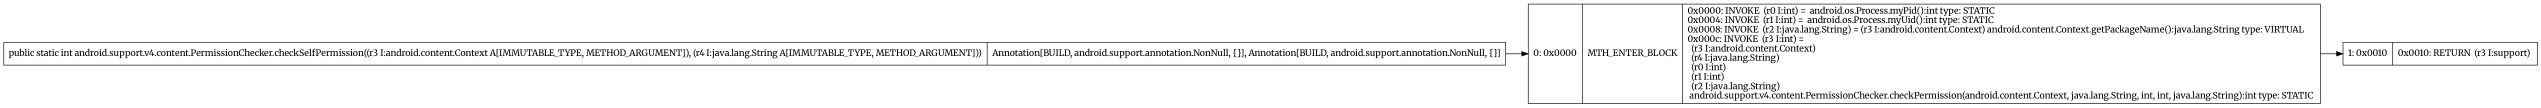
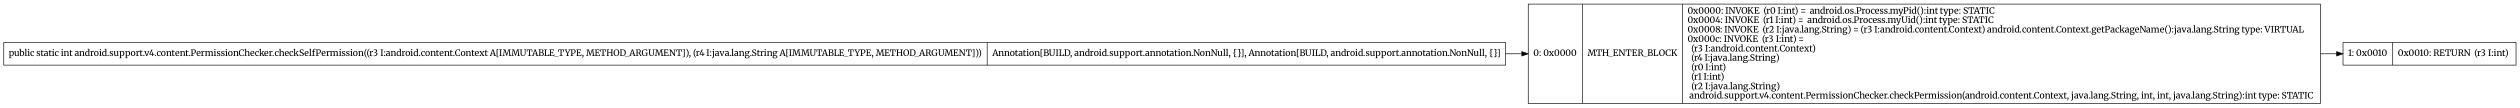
(2465, 53) -> (2454, 53)
